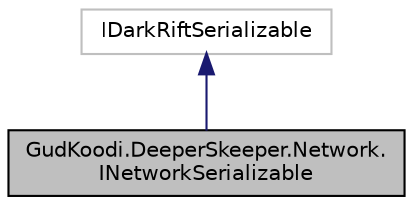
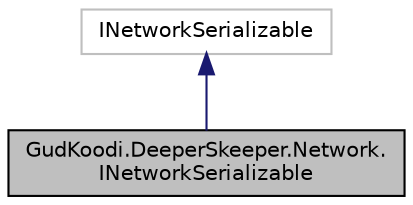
(207, 32) -> (207, 32)
